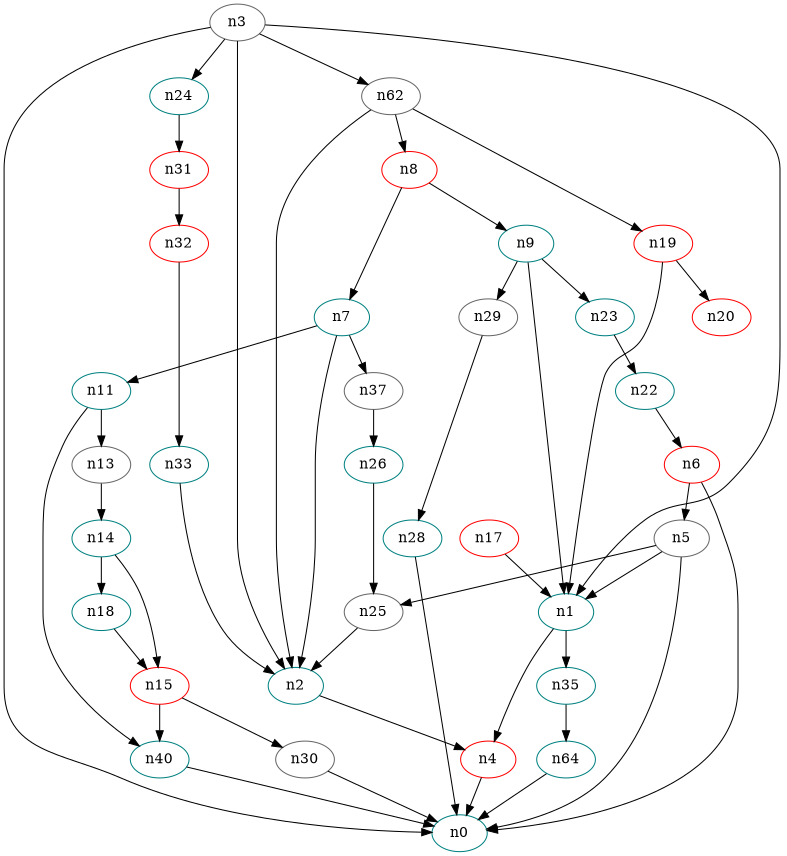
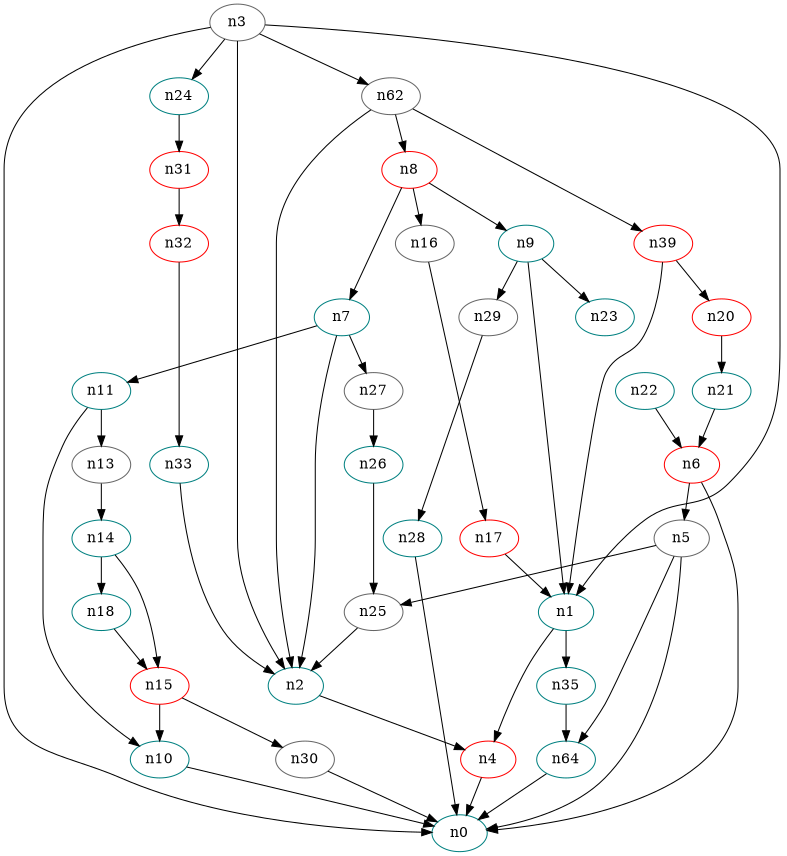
none -> (425, 244)
(663, 244) -> (663, 244)
(622, 348) -> none
(374, 391) -> (374, 391)
none -> (722, 391)
(628, 573) -> (633, 647)
(160, 760) -> (160, 760)
